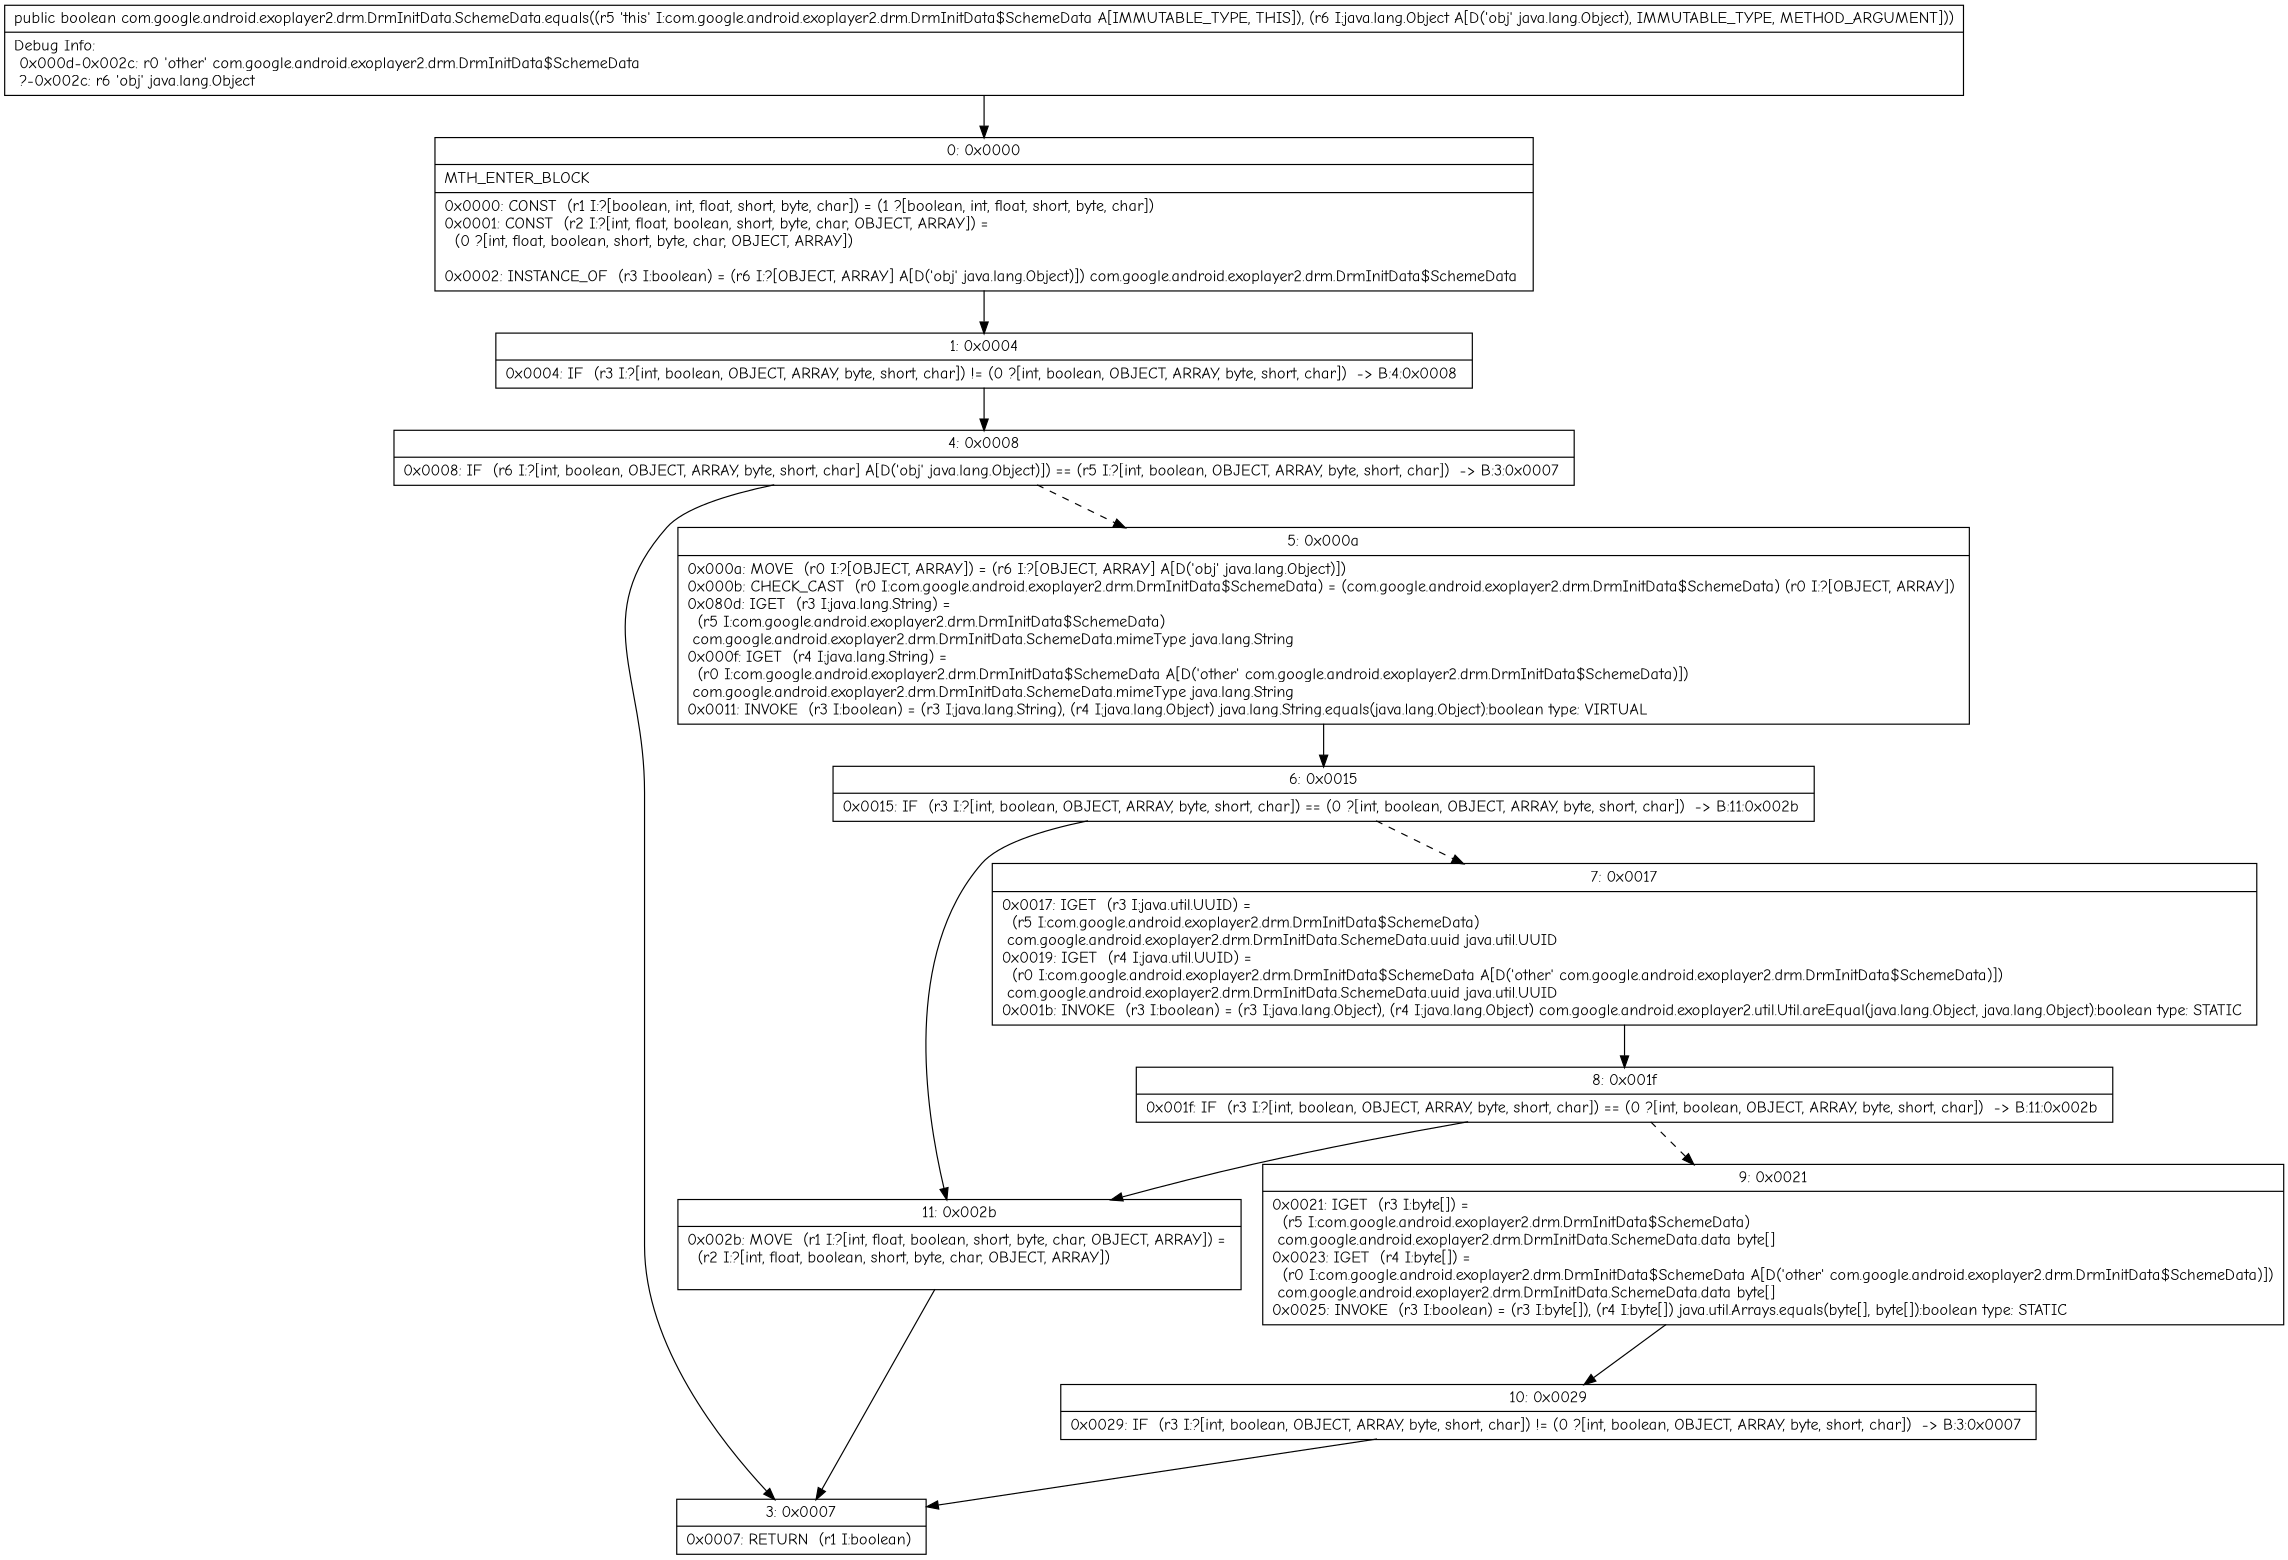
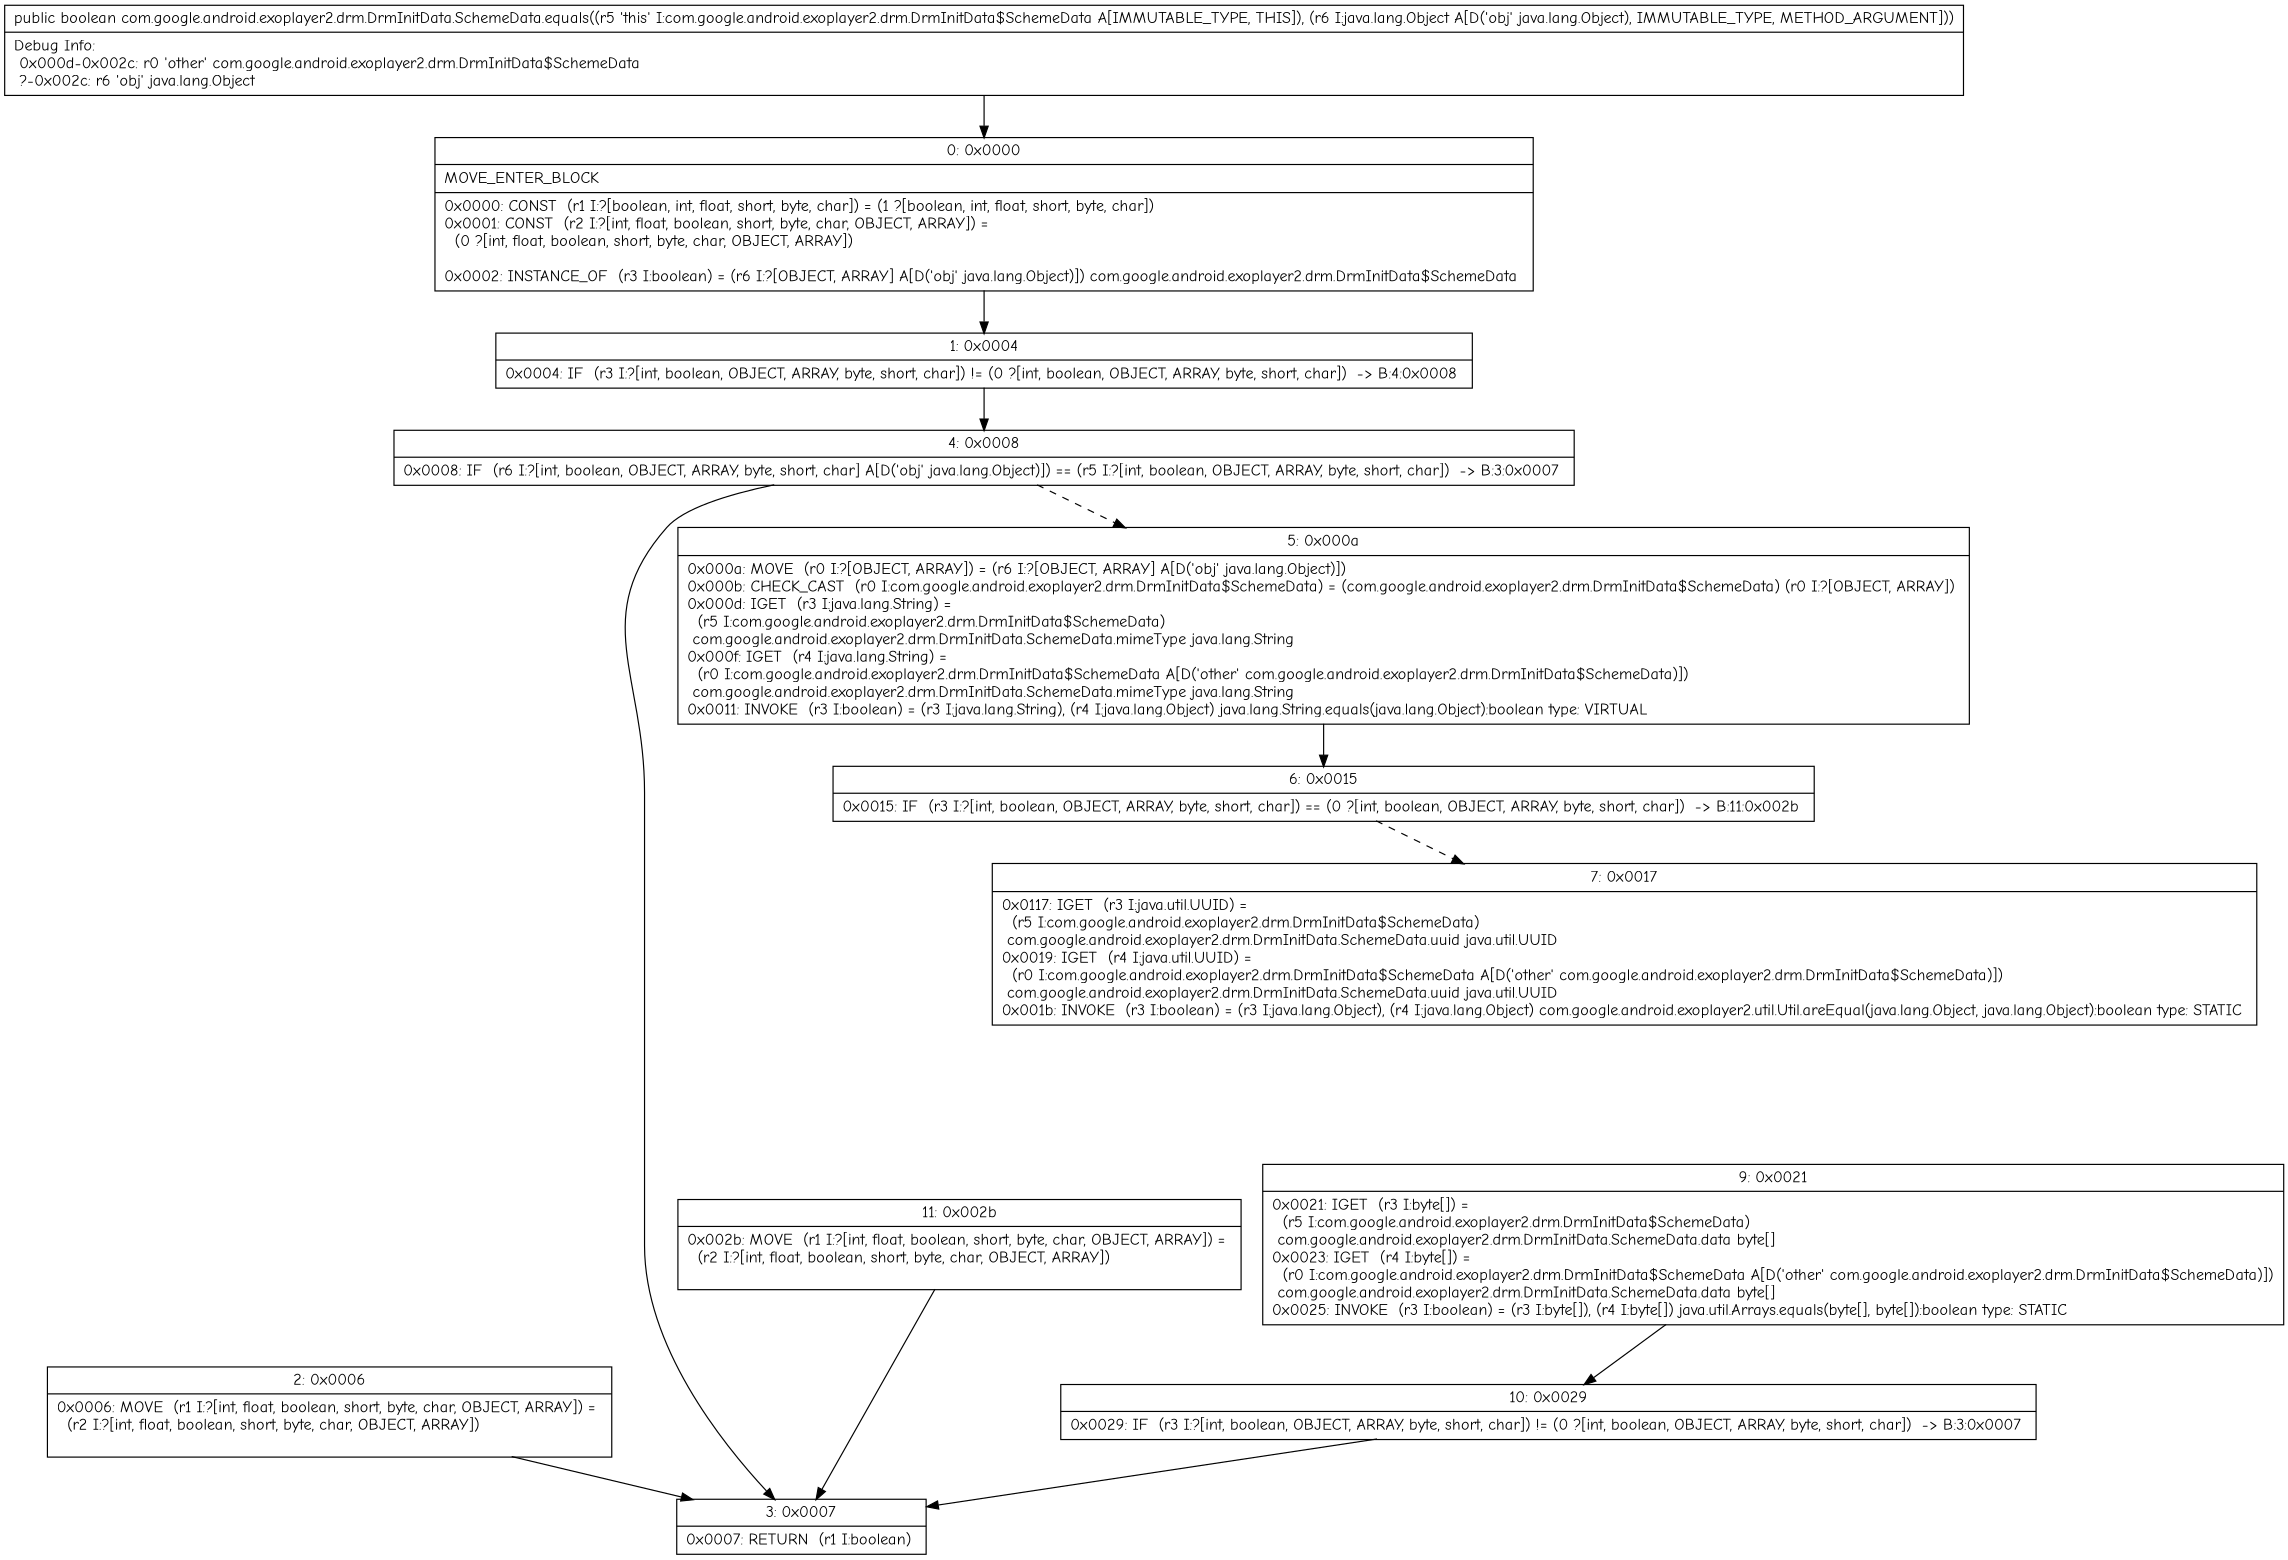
(517, 178) -> (522, 178)
(822, 604) -> (823, 604)
(1129, 905) -> (1128, 905)
(935, 963) -> none
(1625, 1095) -> none
none -> (330, 1412)
